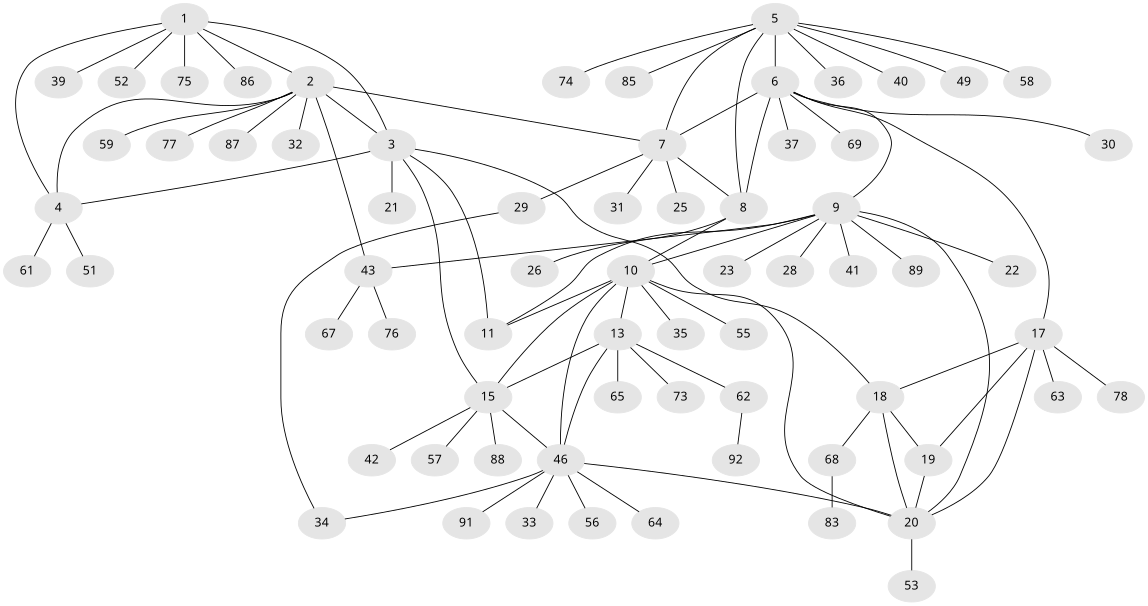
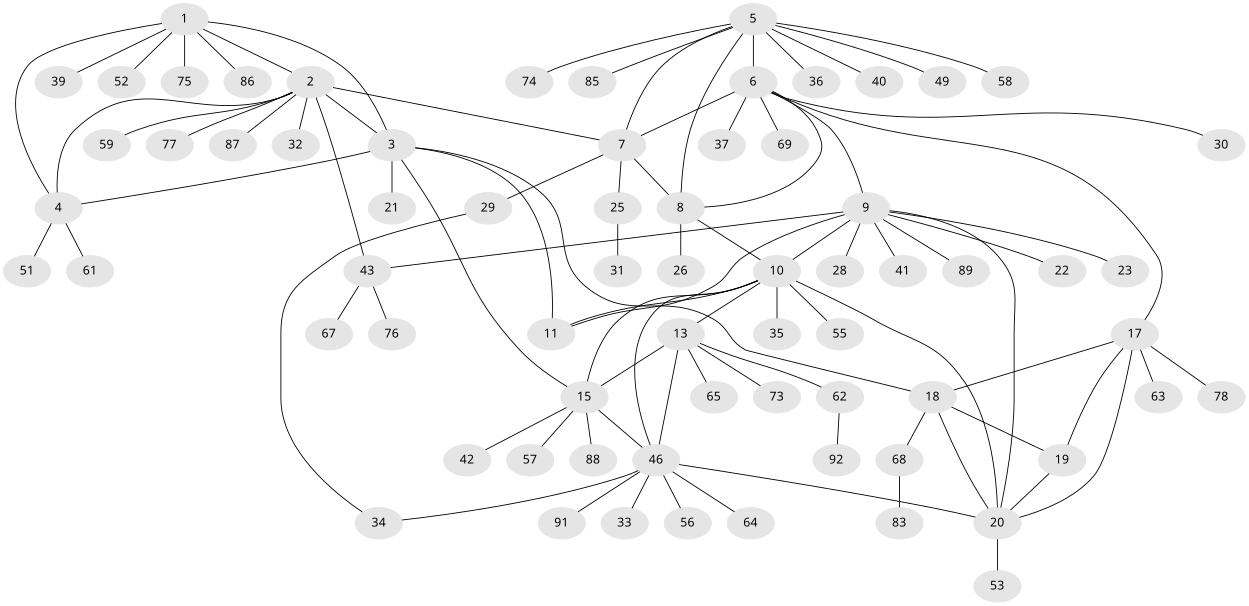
(640, 177) -> (618, 245)
